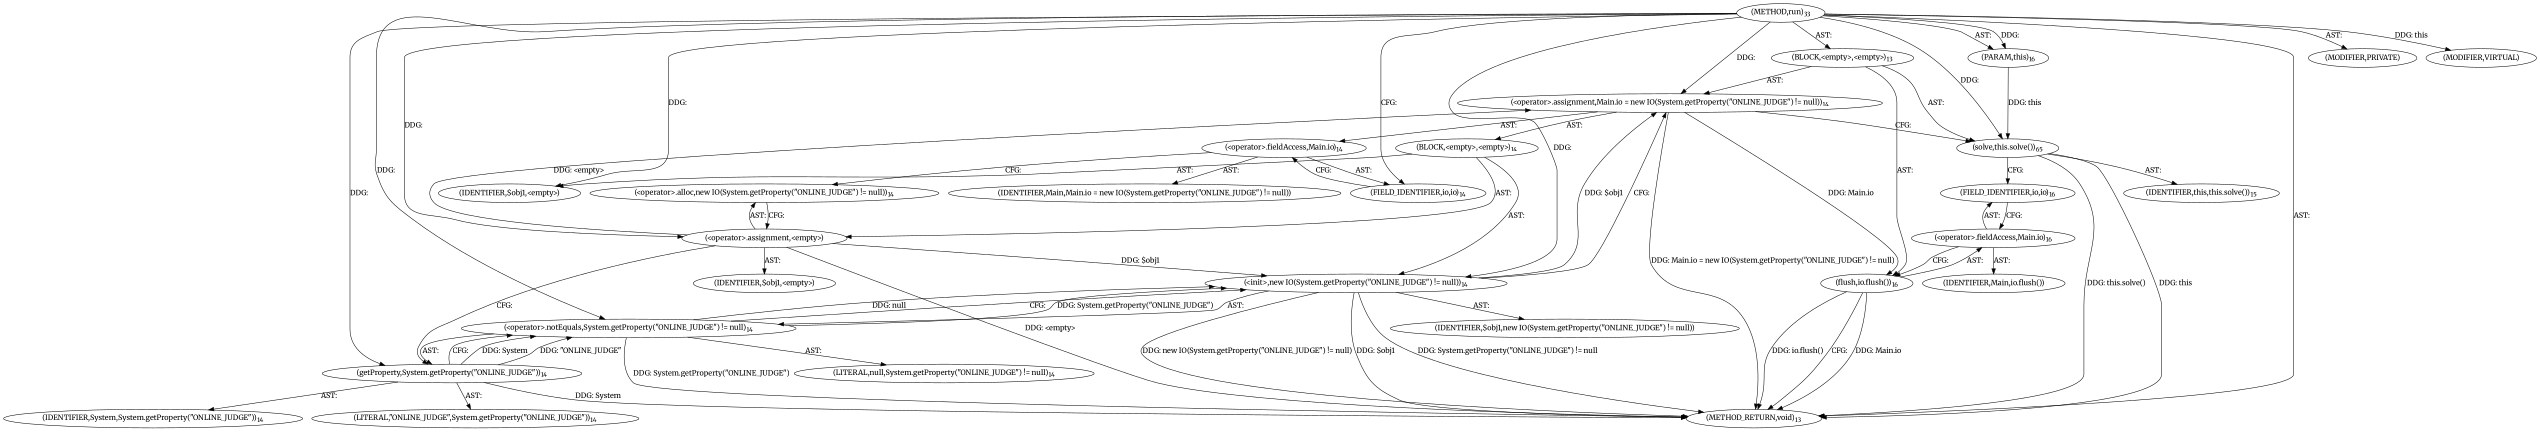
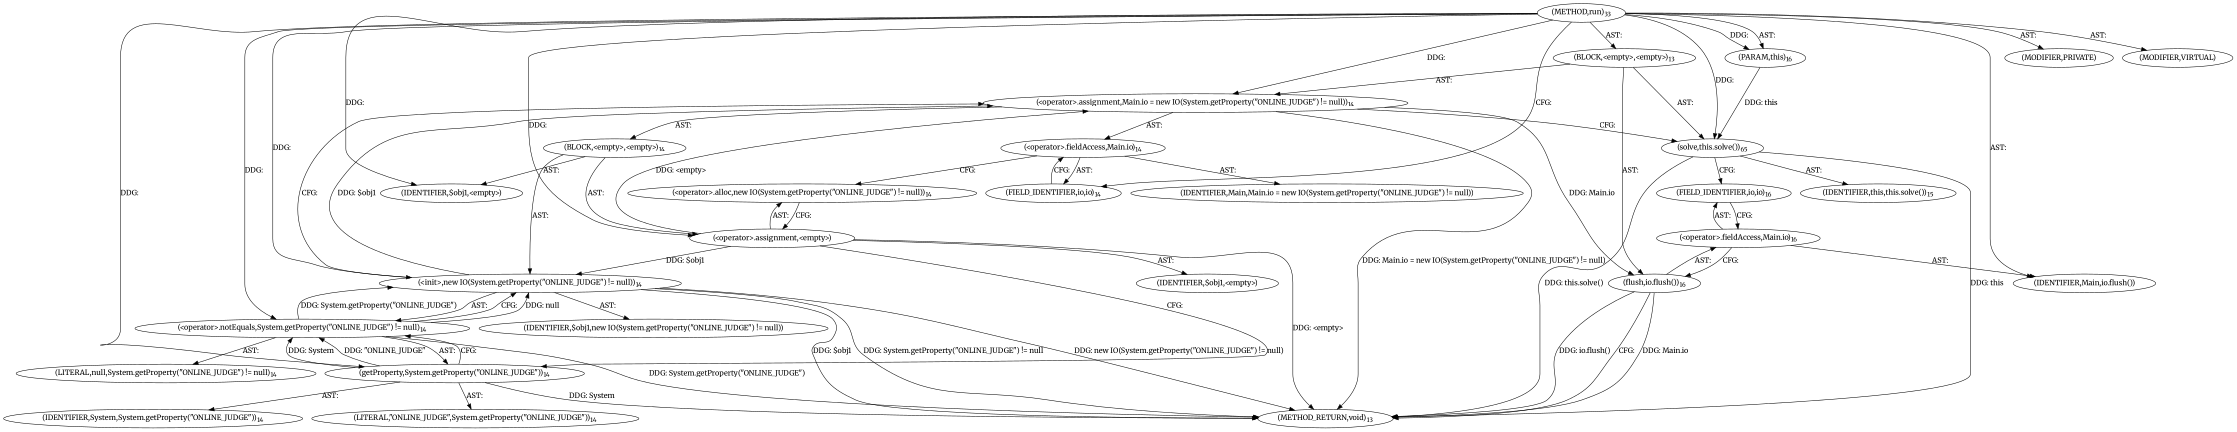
(2411, 35) -> (2099, 35)
(2294, 216) -> (1930, 32)
